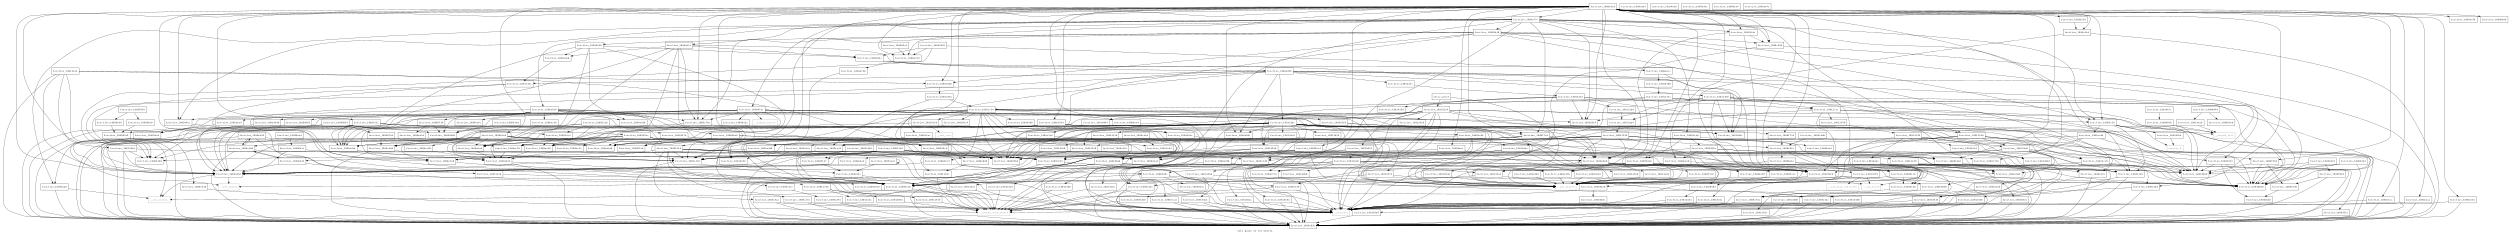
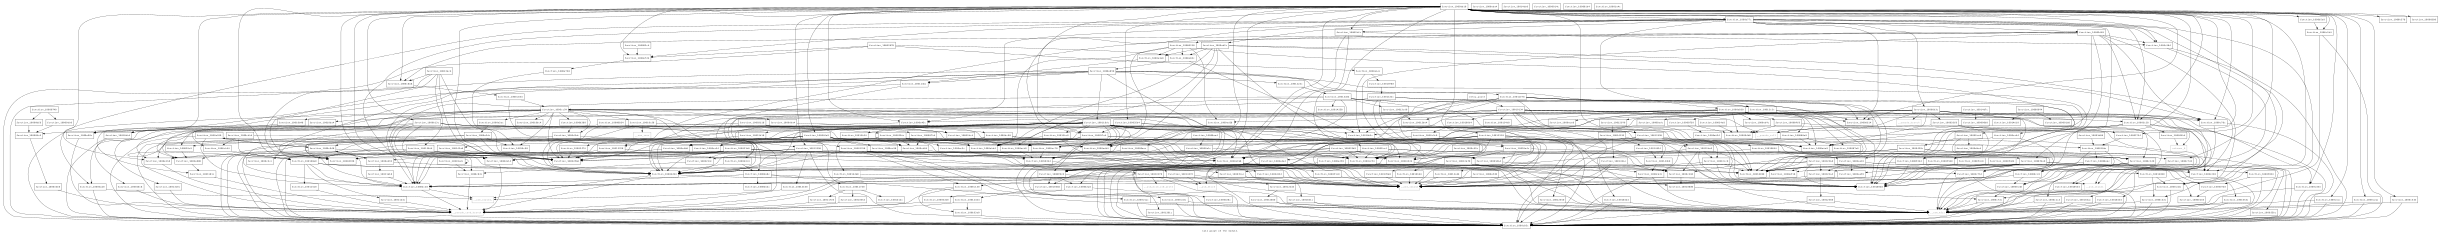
(1399, 143) -> none
(1618, 167) -> none
(902, 180) -> (2182, 121)
(829, 200) -> none
